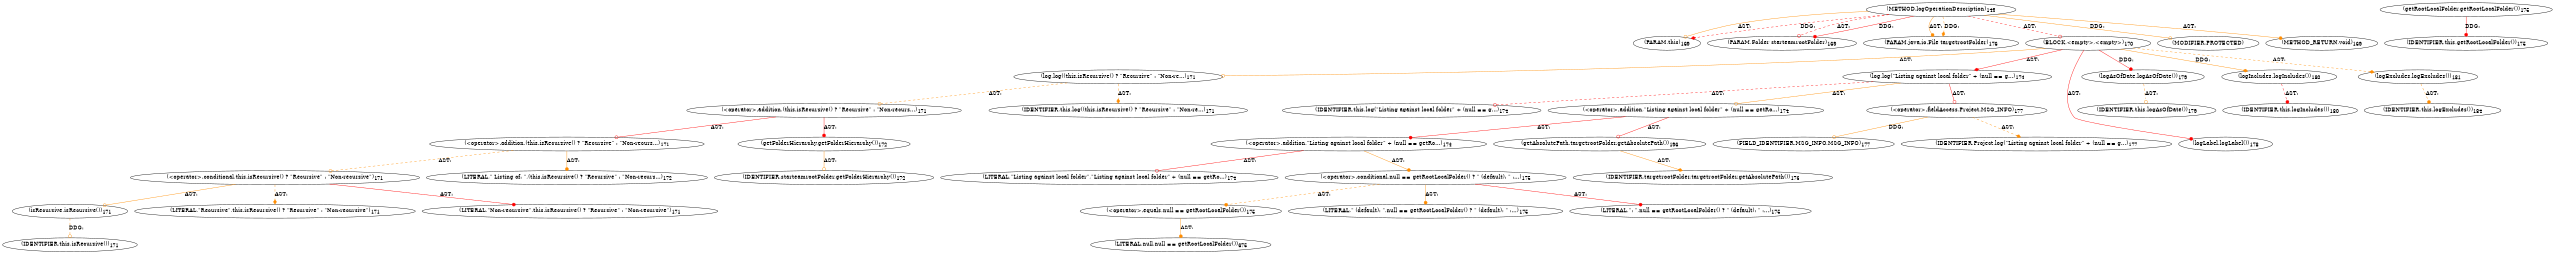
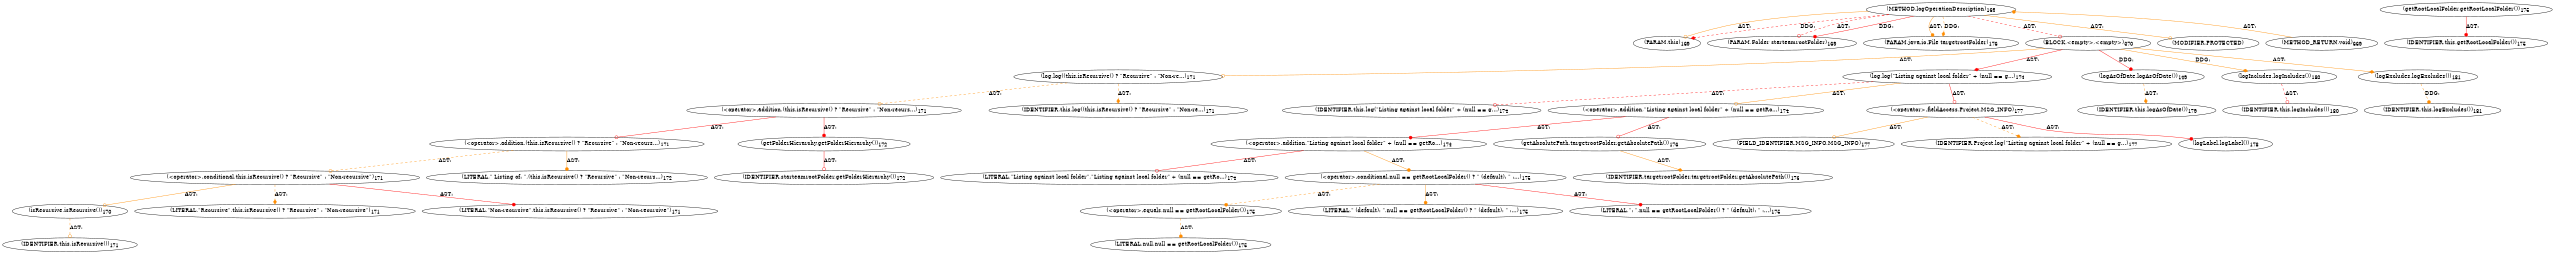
(1991, 9) -> (1991, 9)
(2138, 25) -> (2154, 19)
(2098, 26) -> (2098, 26)
(2474, 26) -> (2474, 26)
(2129, 43) -> (2129, 43)
(2357, 43) -> (2357, 43)
(2251, 60) -> (2251, 60)
(2183, 76) -> (2183, 76)
(2145, 91) -> (2145, 91)
(2284, 92) -> (2284, 92)
(2433, 94) -> (2433, 94)
(2478, 110) -> (2478, 110)
(2096, 123) -> (2087, 134)
(1897, 127) -> (1897, 127)
(1674, 143) -> (1674, 143)
(824, 159) -> (824, 159)
(107, 211) -> (107, 211)
(1181, 226) -> (1181, 226)
(77, 228) -> (77, 228)
(1243, 244) -> (1243, 244)
